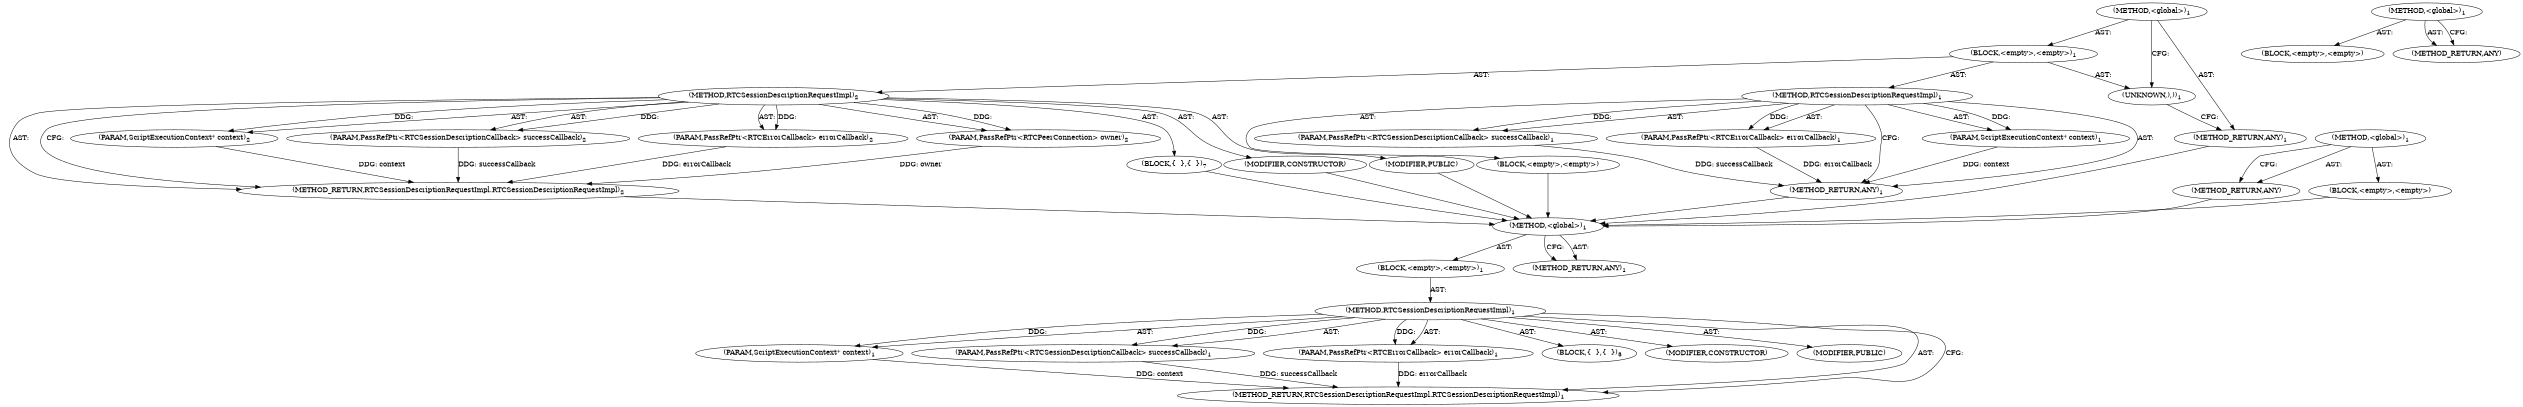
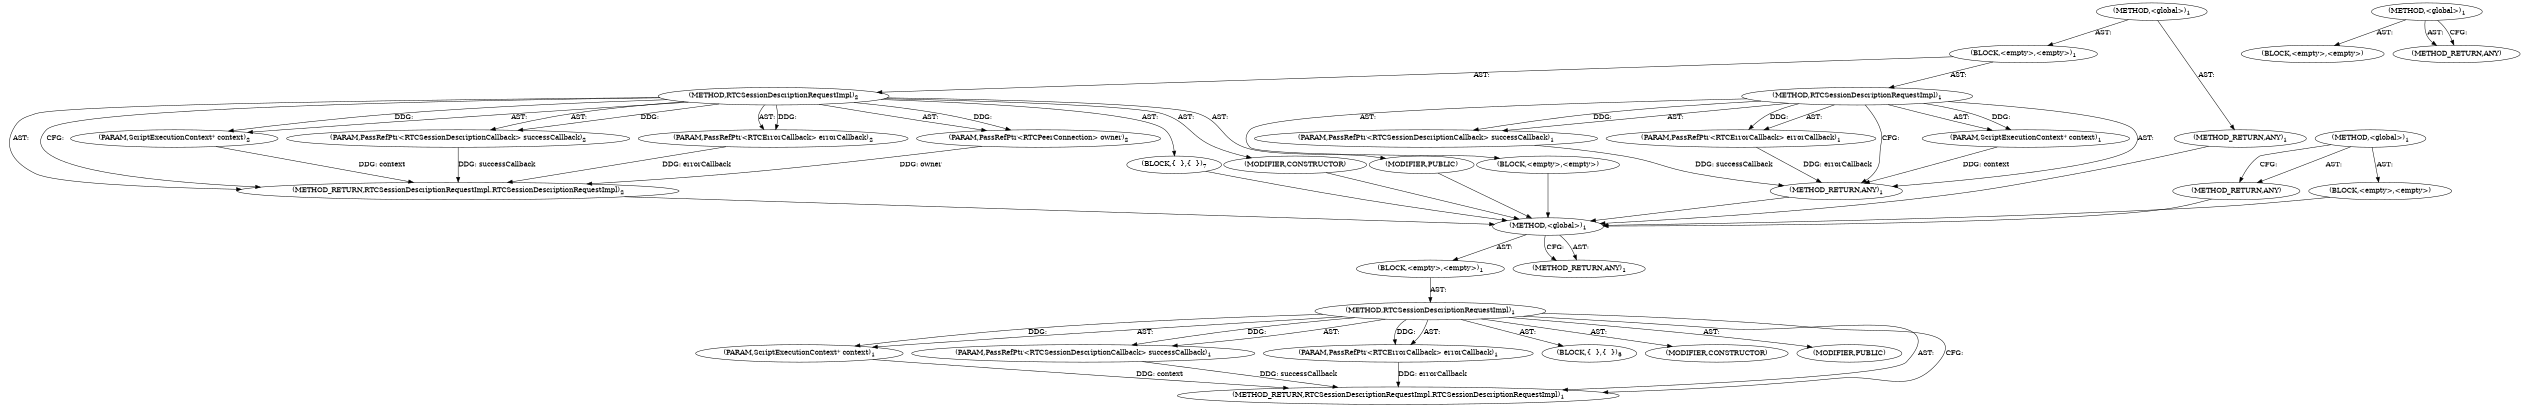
(2152, 96) -> none
